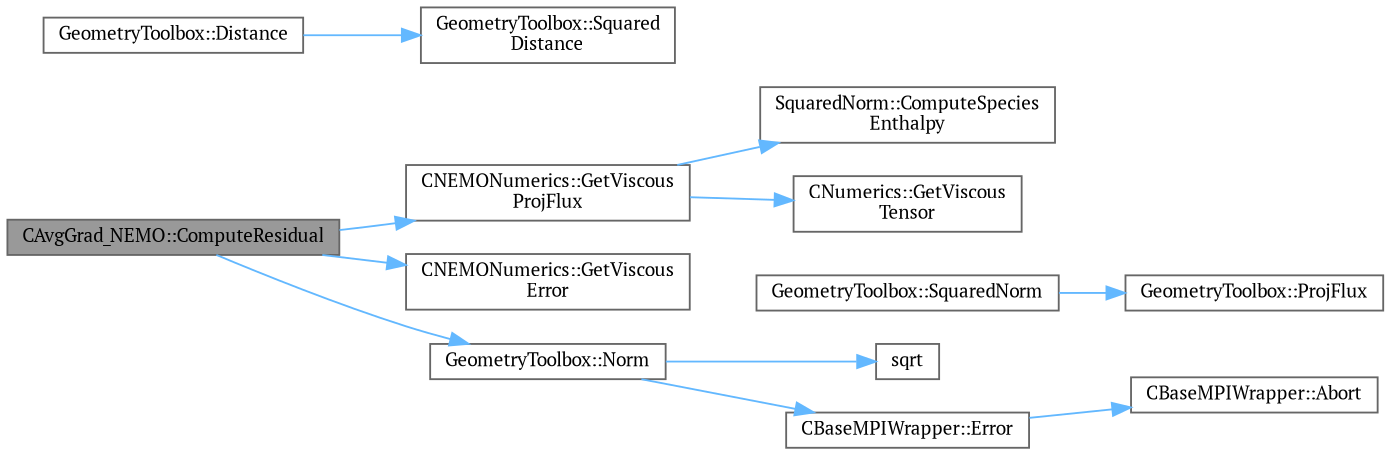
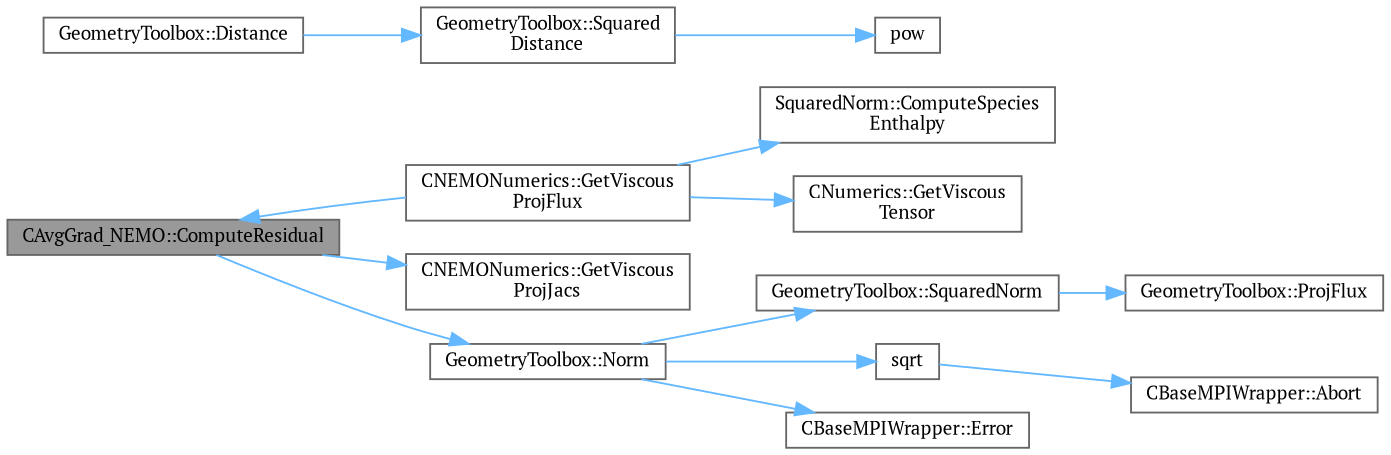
none -> (908, 35)
(367, 227) -> (332, 206)
(548, 282) -> (548, 282)
none -> (718, 329)
(1071, 414) -> (1025, 373)
